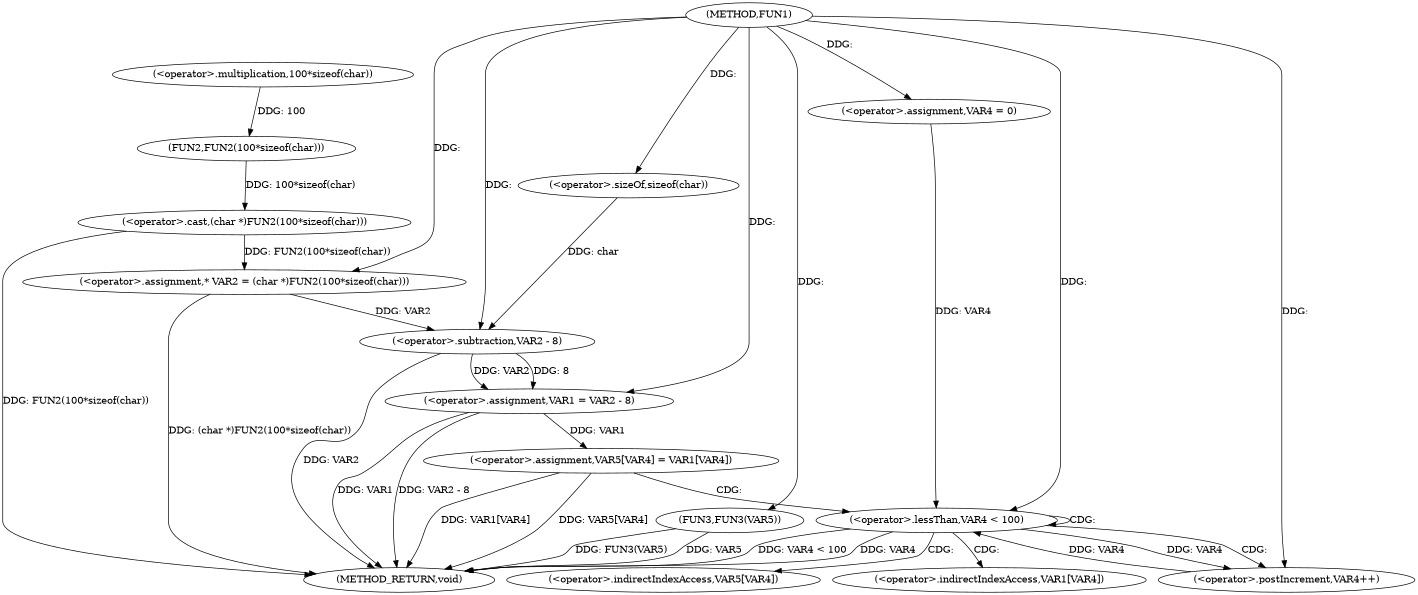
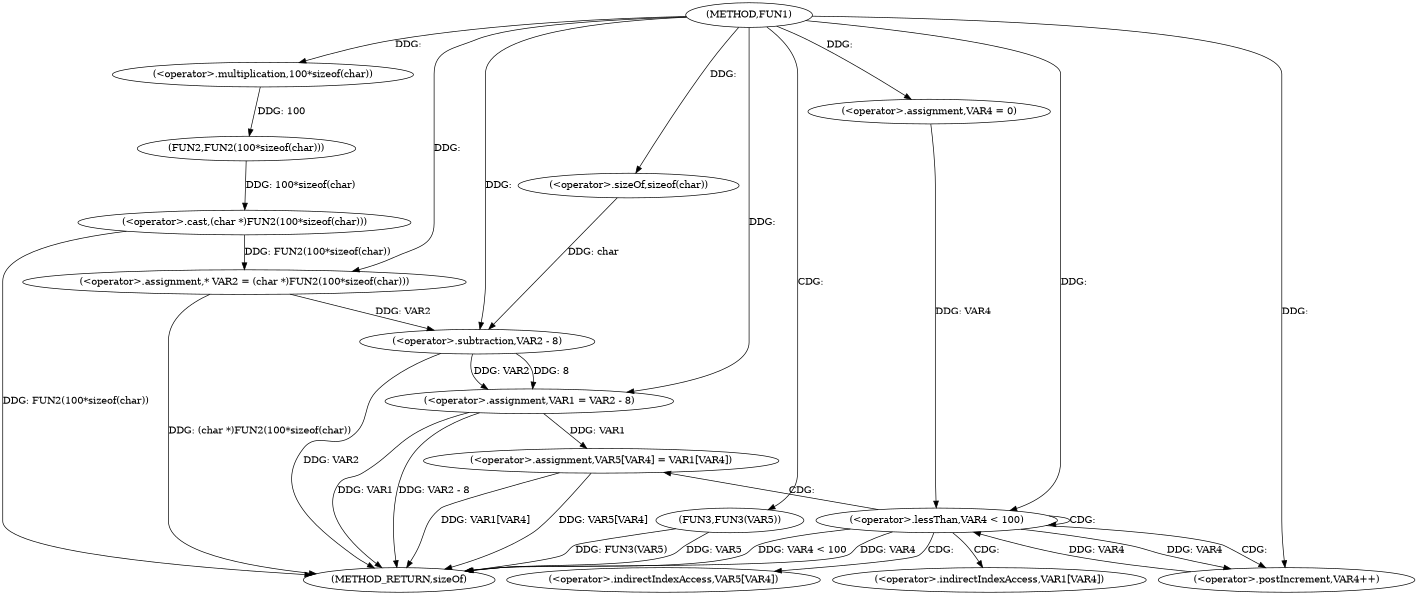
none -> (494, 27)
(812, 282) -> (812, 282)
(737, 499) -> (774, 492)
(399, 580) -> (399, 580)
